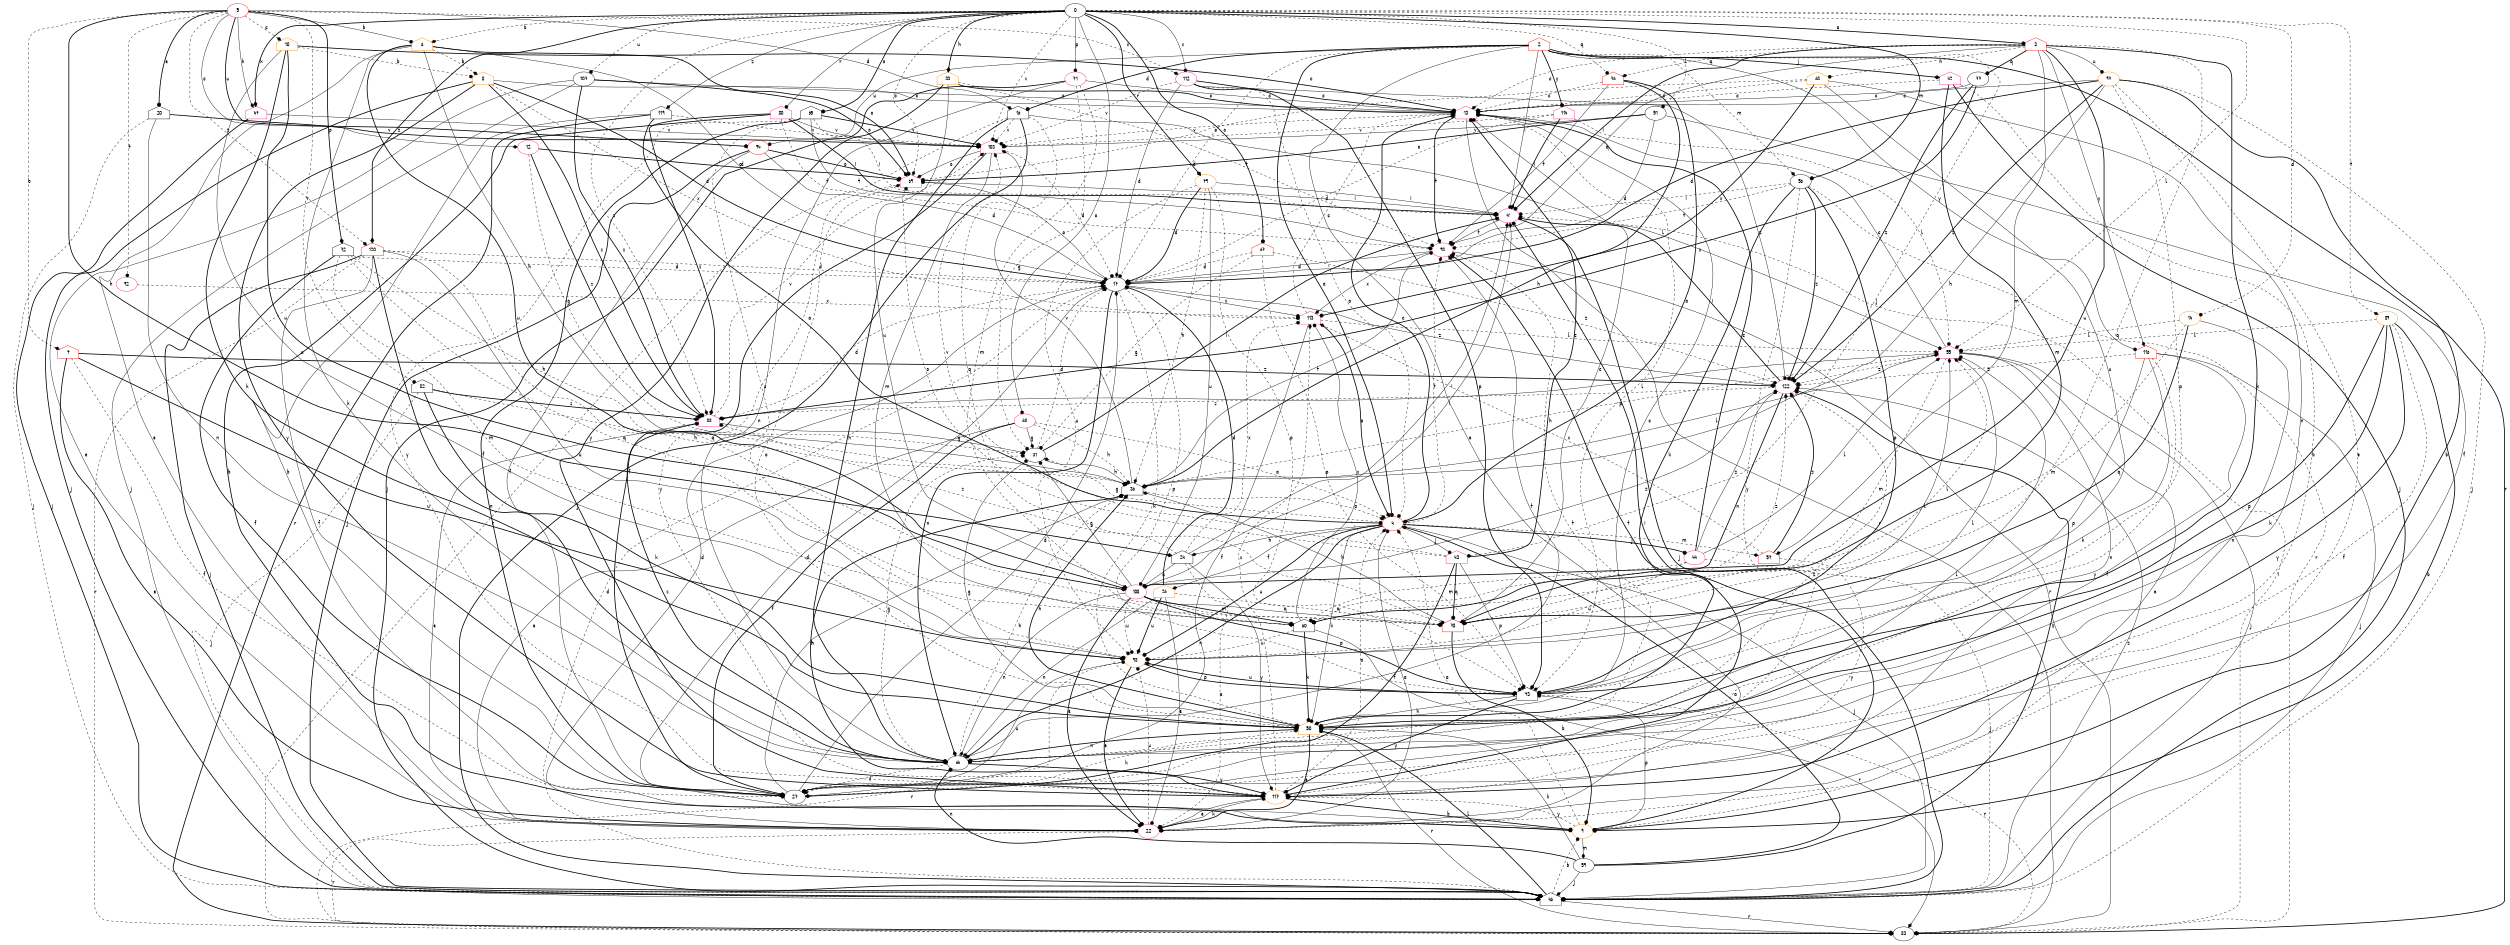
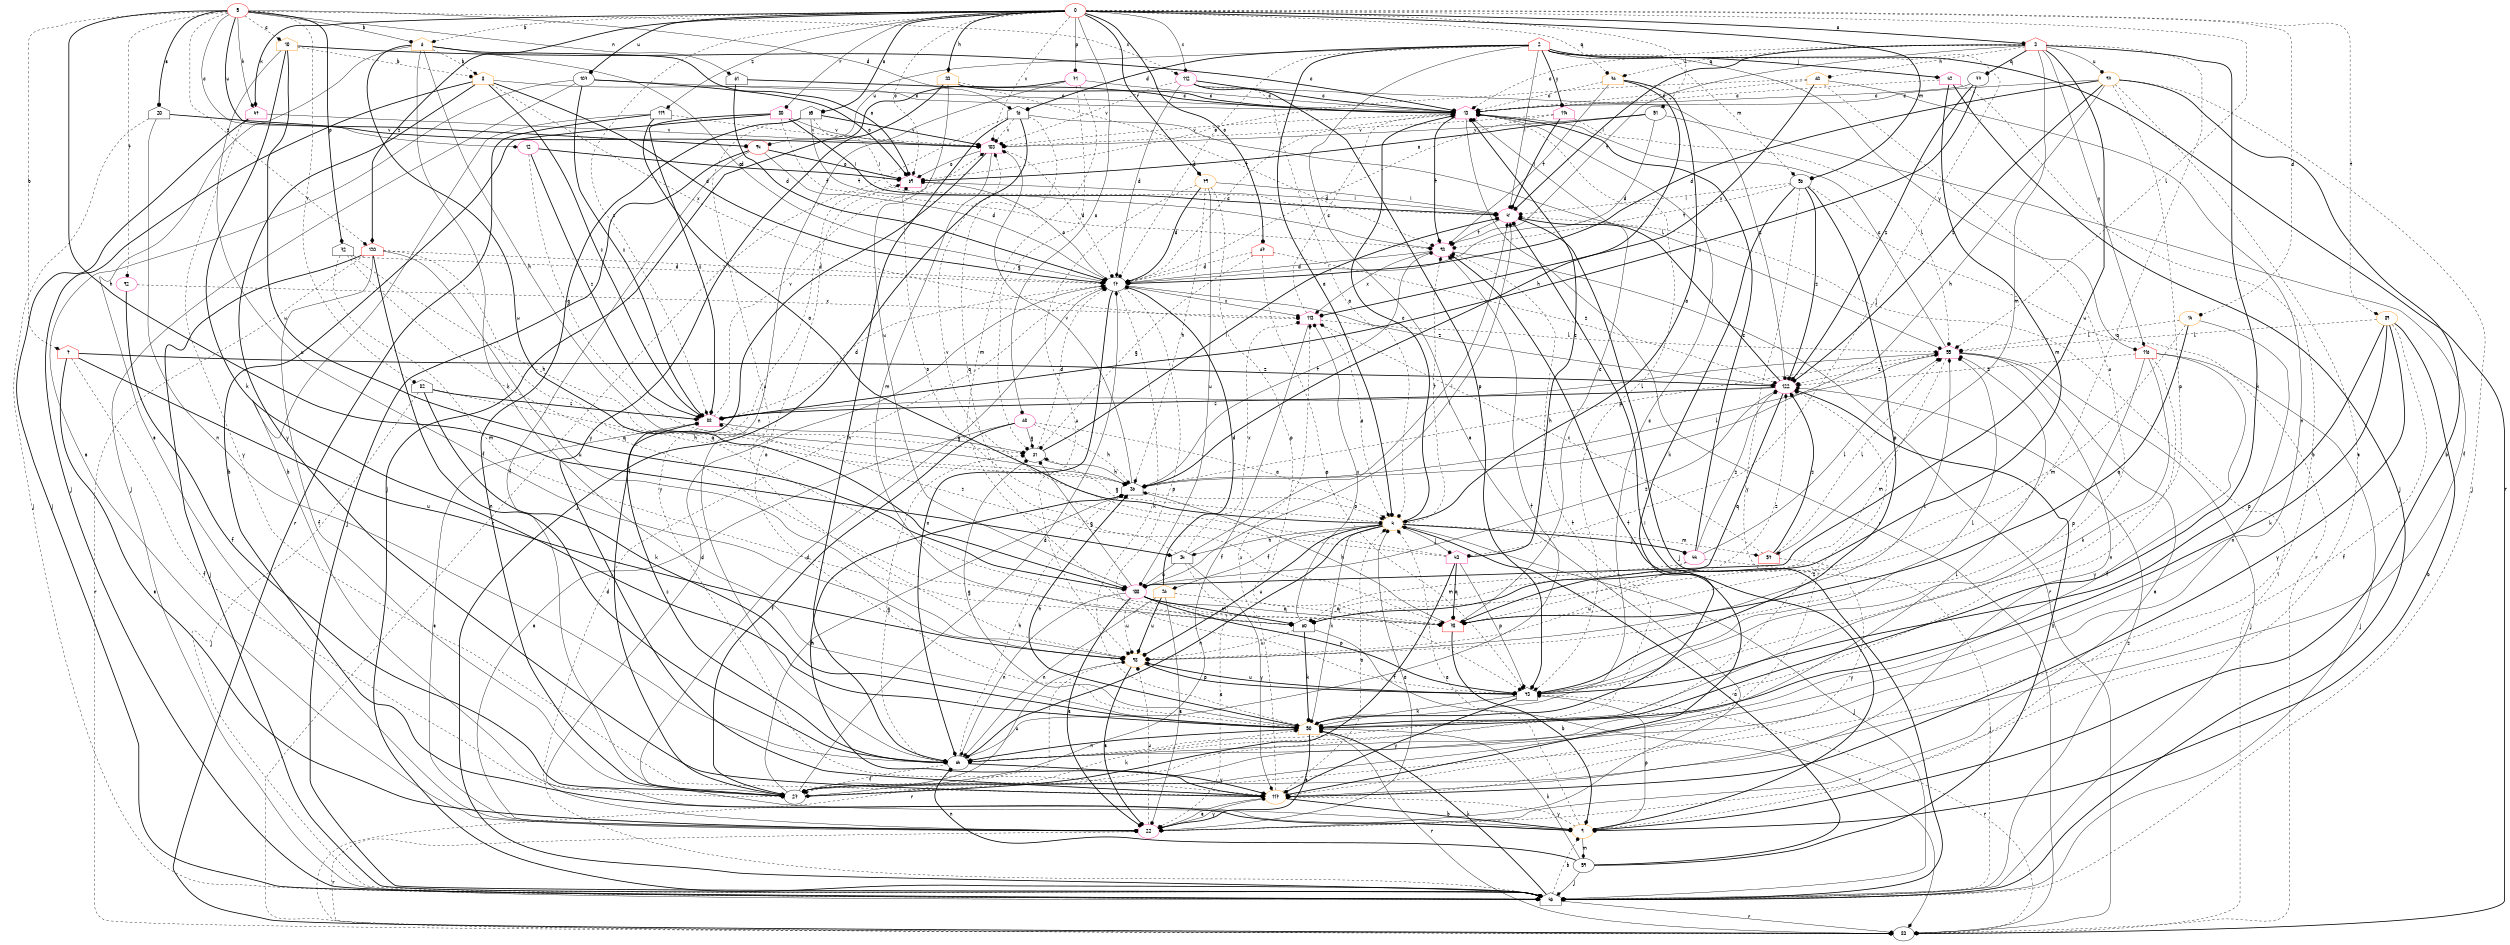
(1075, 11) -> (1075, 11)
(822, 14) -> (822, 14)
none -> (737, 79)
(1613, 79) -> (1613, 79)
(1607, 147) -> (1607, 147)
none -> (1259, 164)
(1196, 401) -> (1196, 401)
(1361, 415) -> (1361, 415)
(1738, 506) -> (1738, 506)
(453, 513) -> (701, 567)
(1393, 524) -> (1393, 524)
(1834, 557) -> (1855, 456)
(1182, 558) -> (1182, 558)
(1911, 584) -> (1911, 584)
(511, 625) -> (535, 693)
(346, 627) -> (346, 645)
(1214, 814) -> (1214, 814)
(1468, 814) -> (1468, 814)
(1726, 917) -> (1726, 917)
